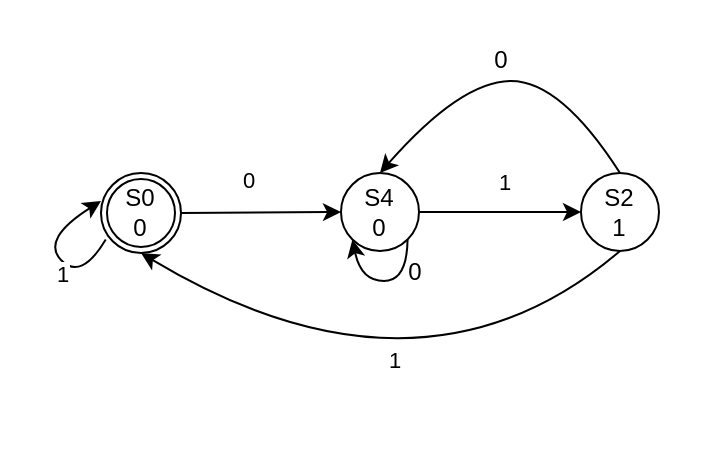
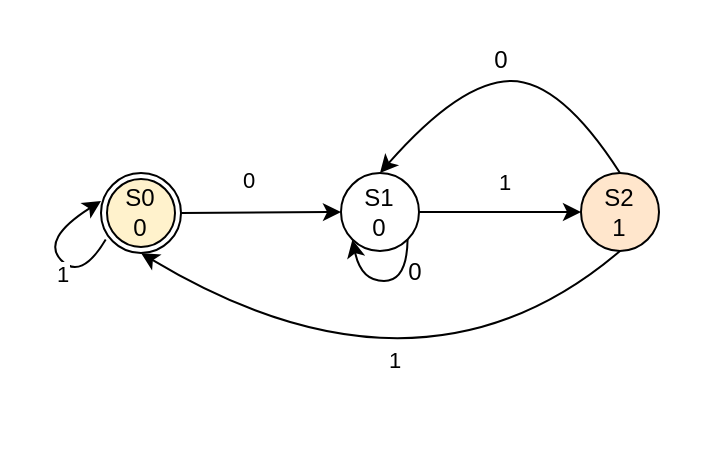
(620, 212) -> (620, 212)
(141, 213) -> (141, 213)
(380, 213) -> (380, 213)
